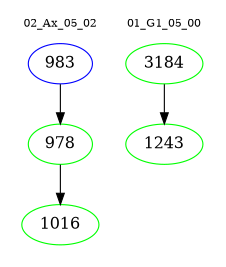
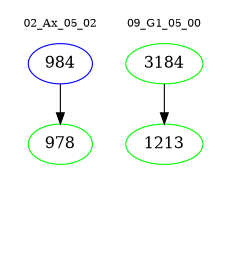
(164, 24) -> (164, 24)
(60, 64) -> (60, 64)
(164, 144) -> (164, 144)
(60, 225) -> none
